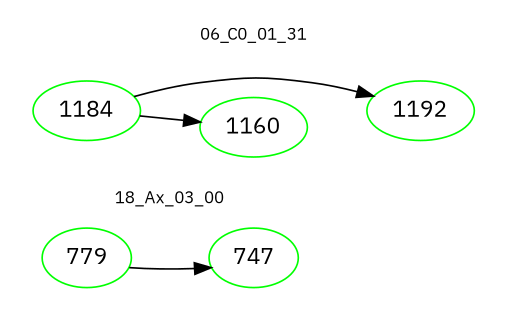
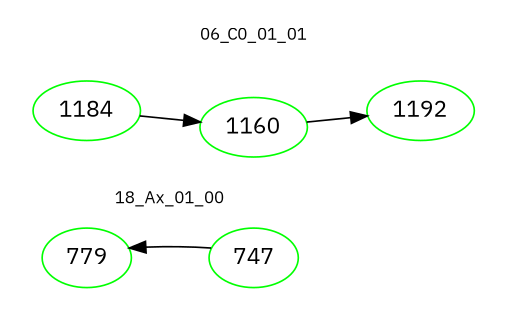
(254, 36) -> (254, 36)
(245, 78) -> (329, 120)
(170, 199) -> (170, 199)
(162, 269) -> (179, 247)
